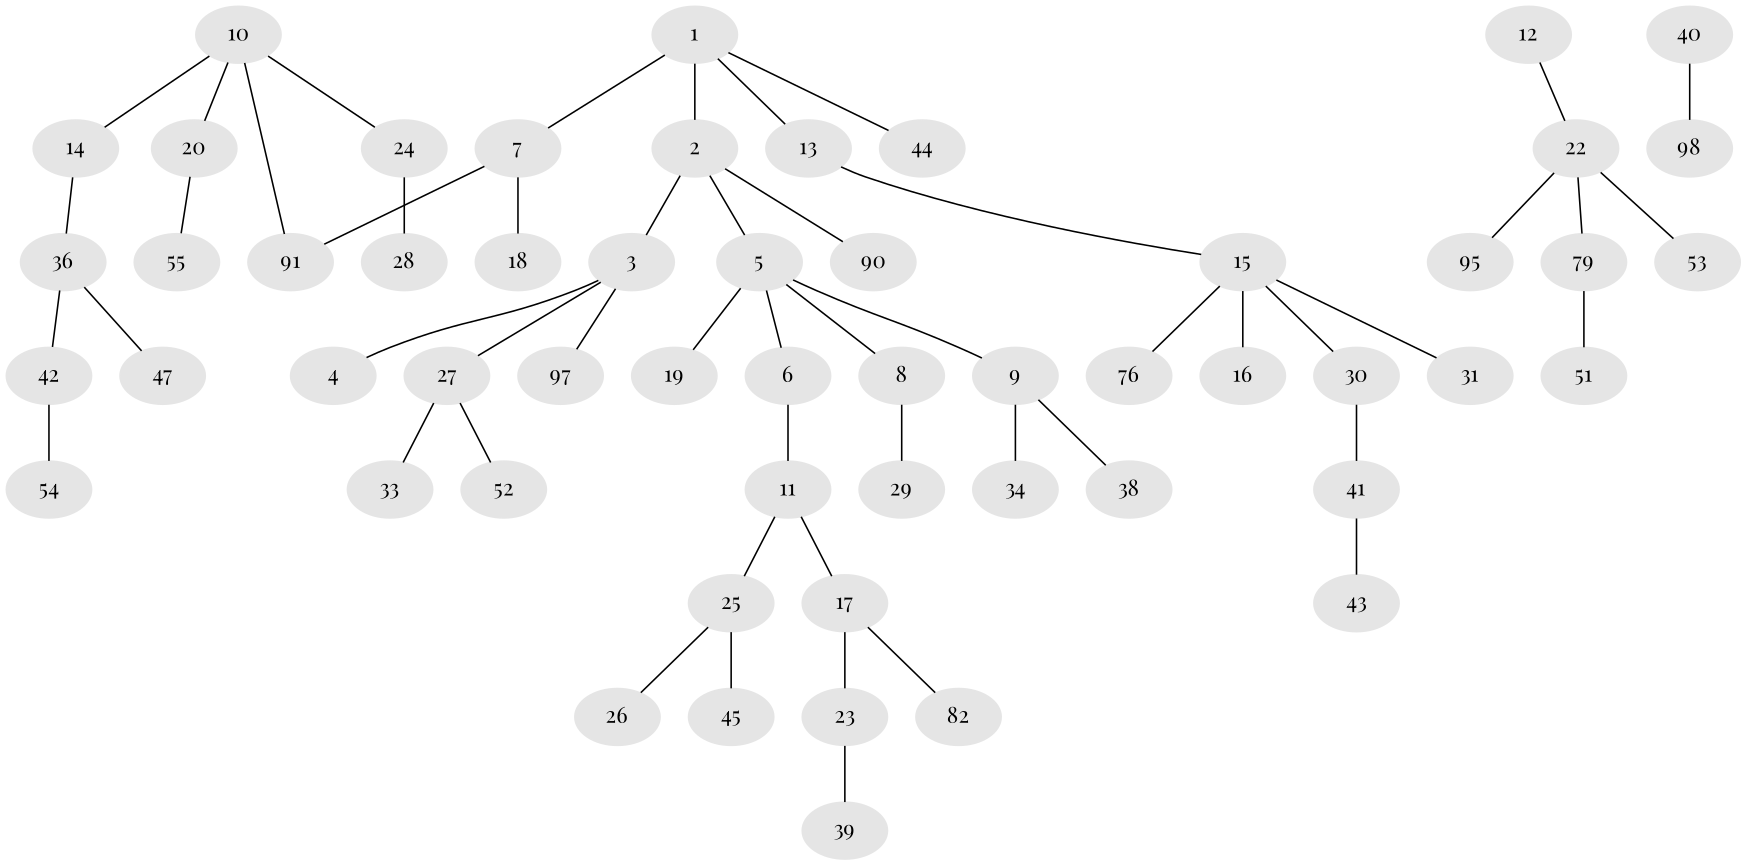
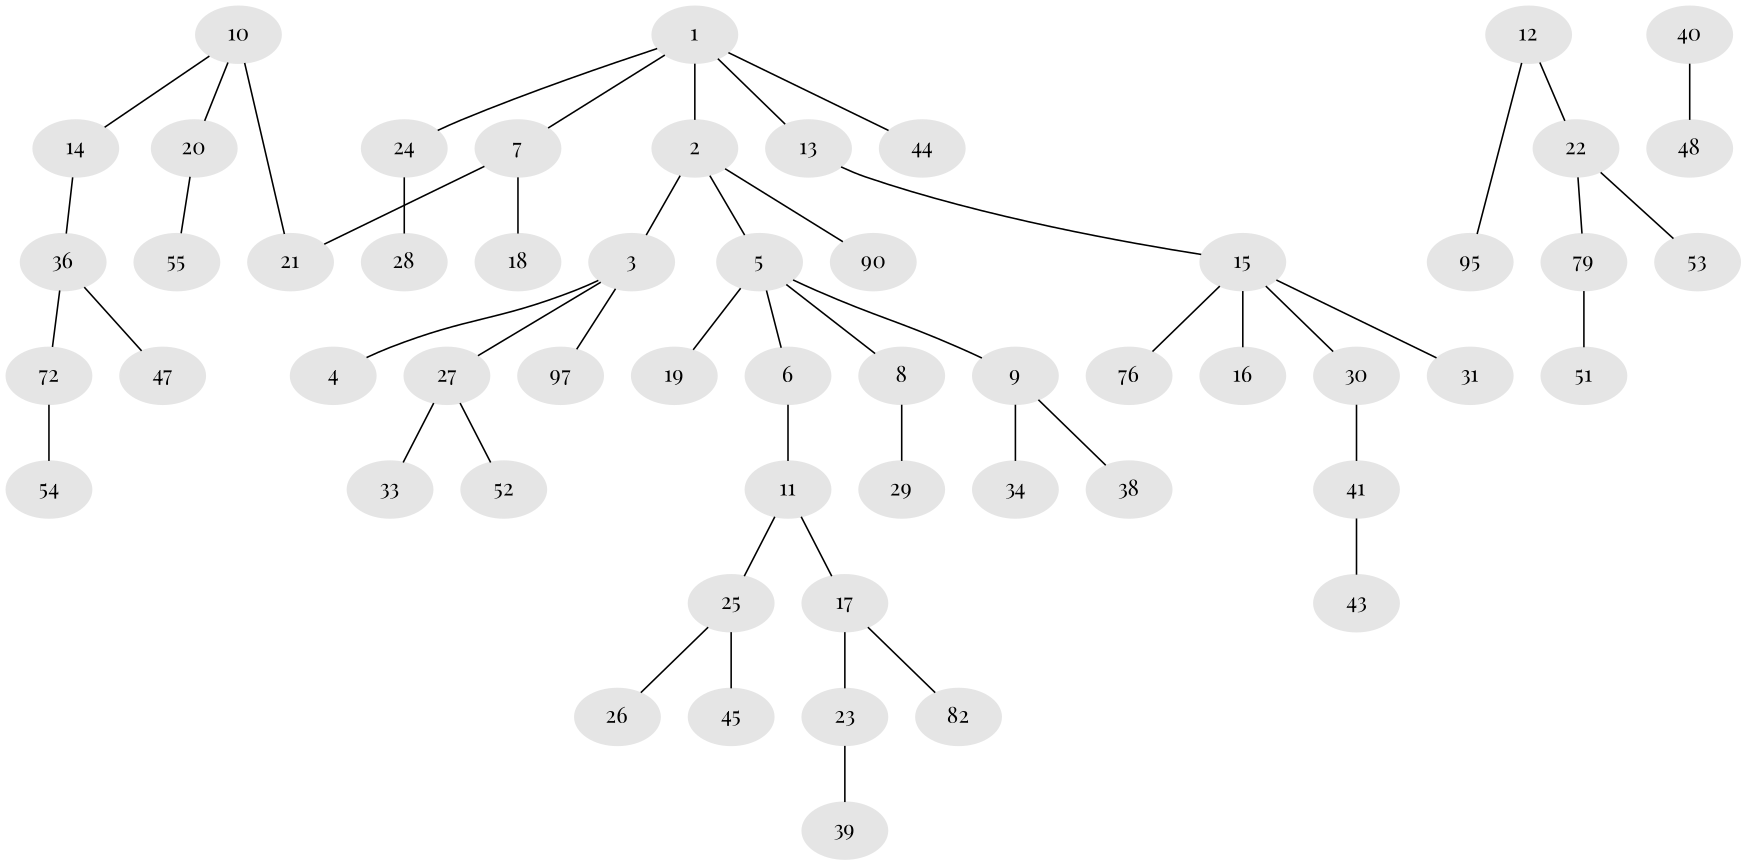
(321, 92) -> (546, 87)
(1690, 148) -> (1690, 148)
(1523, 205) -> (1499, 148)
(291, 262) -> (291, 262)
(49, 376) -> (49, 376)
